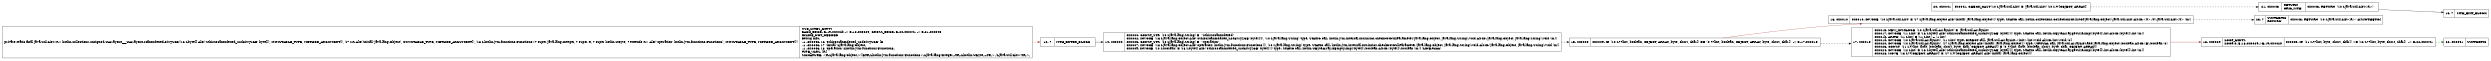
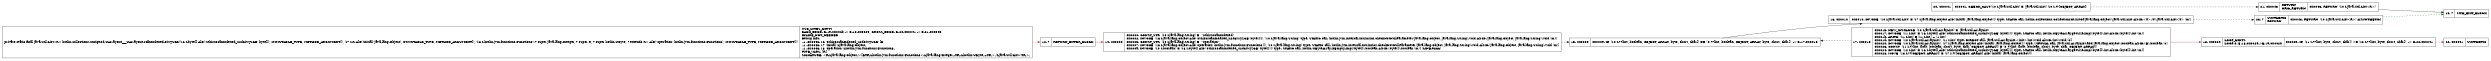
(2293, 9) -> (2294, 9)
none -> (2412, 16)
(1791, 29) -> (1791, 29)
(1073, 42) -> (1073, 42)
(1098, 42) -> (1098, 42)
(2439, 42) -> (2439, 42)
(1835, 44) -> (1837, 41)
